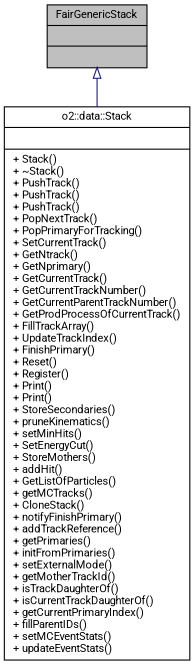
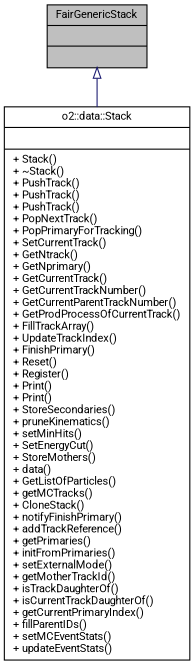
(38, 470) -> (33, 470)
